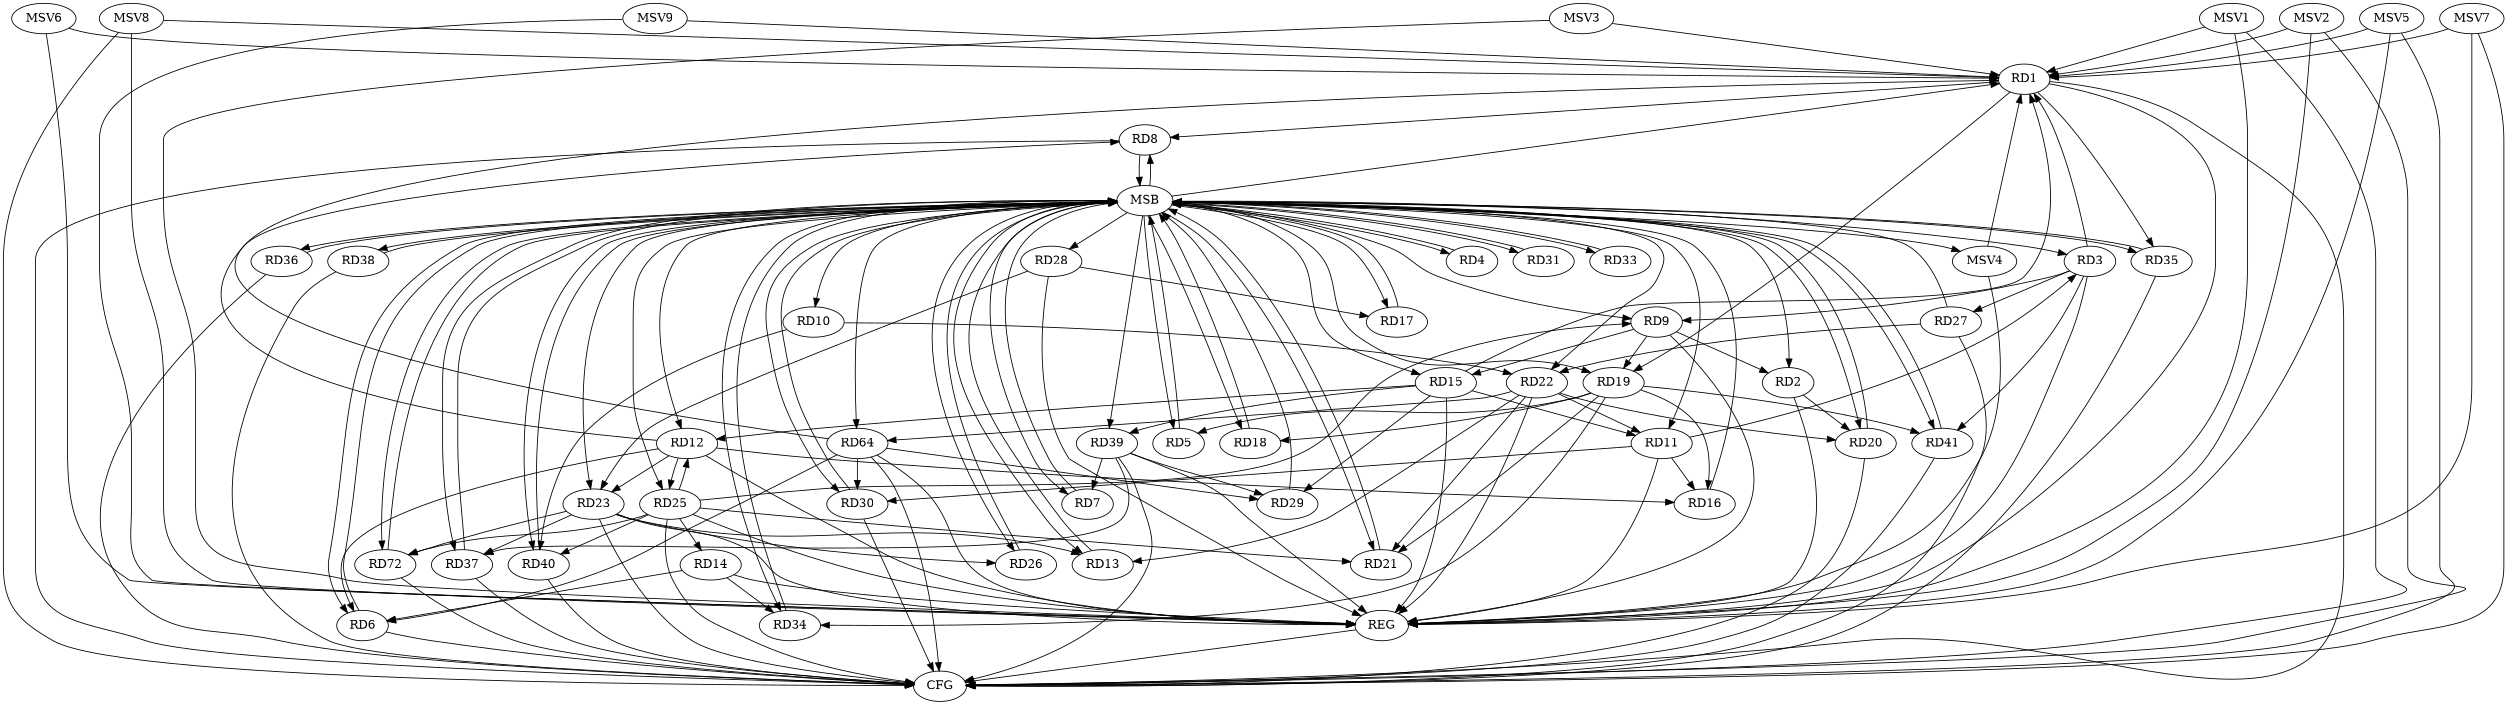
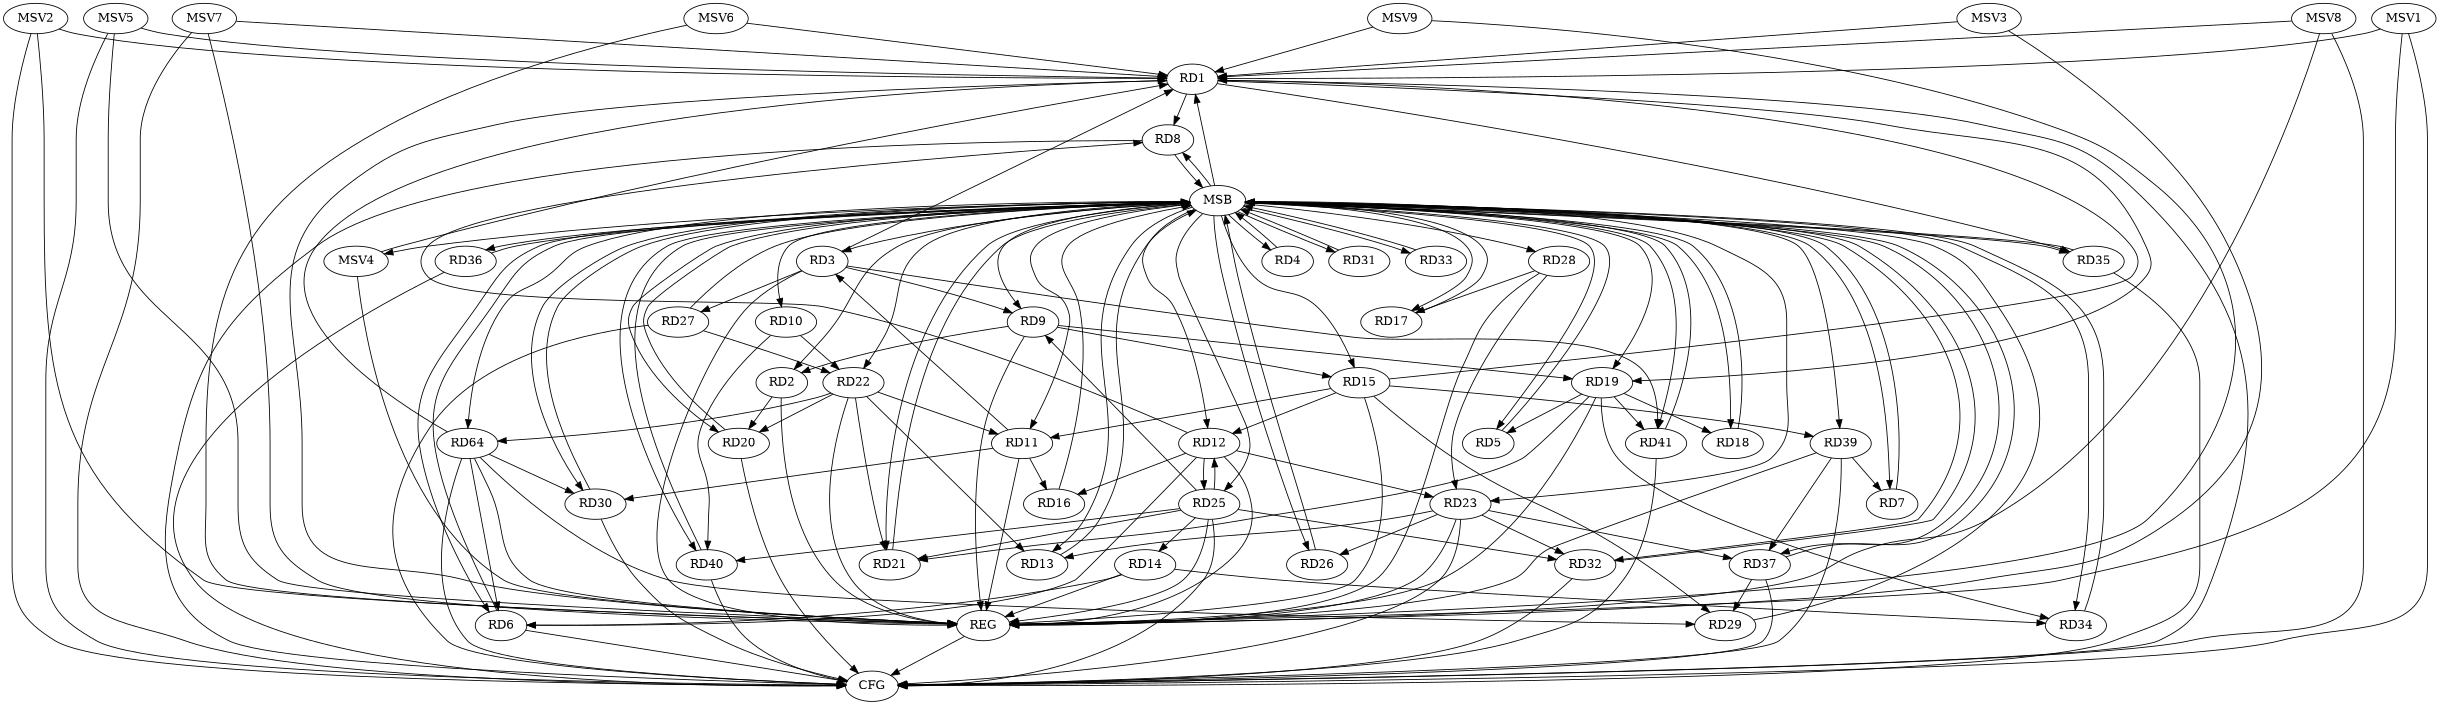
(358, 261) -> none
(1688, 415) -> (1462, 566)
(1193, 473) -> (1742, 596)
(385, 565) -> (1585, 565)
